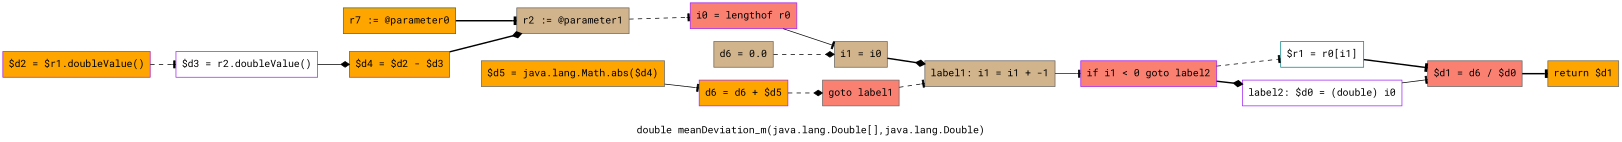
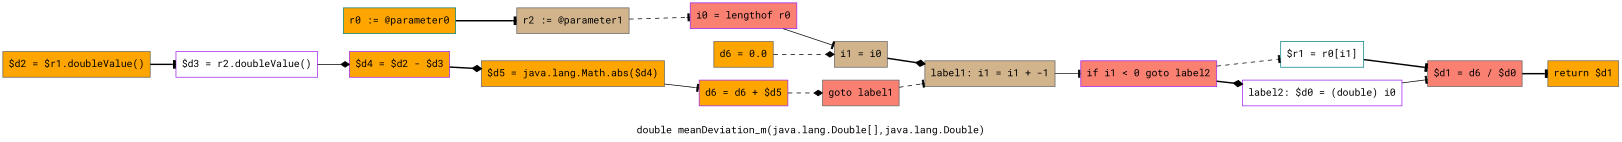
(399, 21) -> (399, 21)
(481, 44) -> (461, 68)
(744, 54) -> (744, 54)
(77, 64) -> (77, 64)
(161, 64) -> (161, 64)
